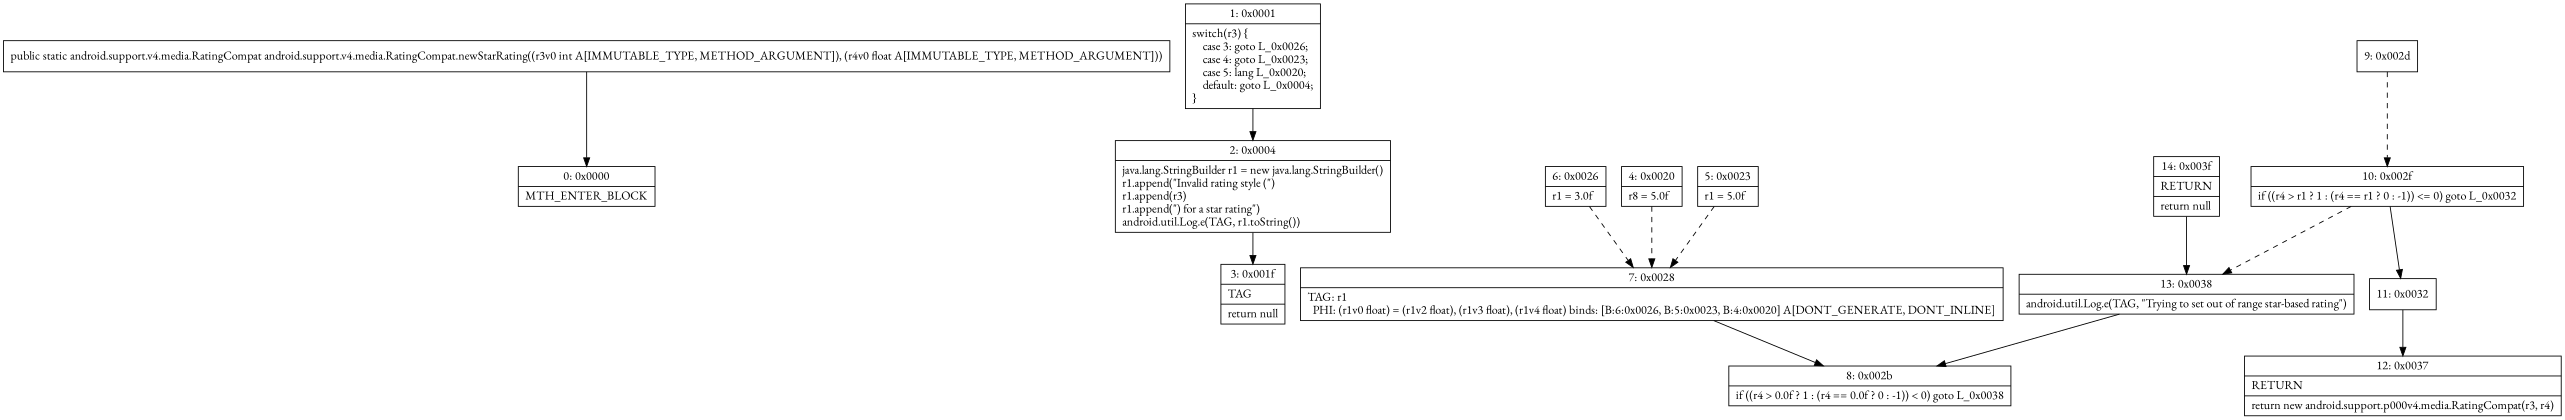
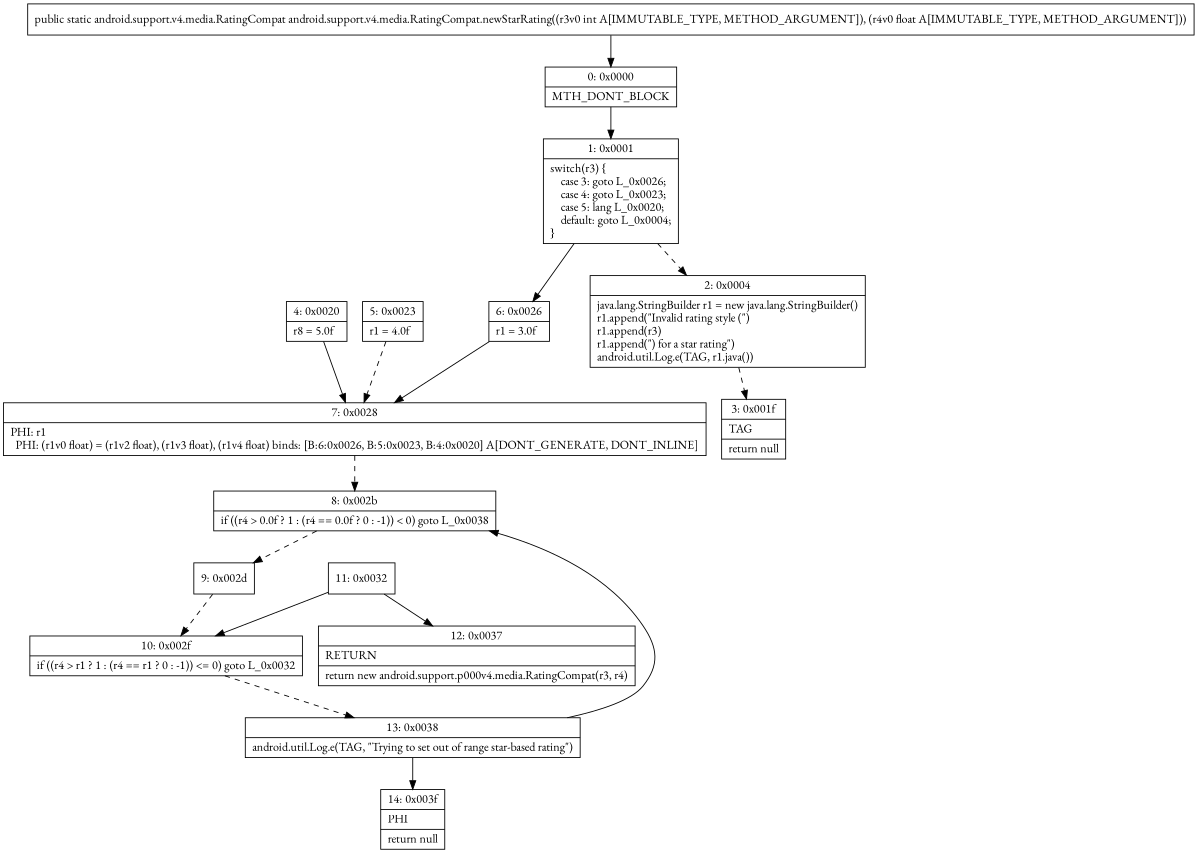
none -> (611, 118)
(1253, 120) -> (669, 256)
(2187, 186) -> (398, 819)
(587, 196) -> (611, 96)
(1725, 196) -> (390, 331)
(1211, 222) -> (675, 357)
(1609, 233) -> (446, 370)
(1652, 233) -> (333, 368)
(2395, 238) -> (276, 612)
(2187, 241) -> (413, 769)
(1253, 244) -> (742, 379)
none -> (556, 269)
(1329, 297) -> (30, 432)
(1765, 342) -> (355, 469)
none -> (289, 545)
